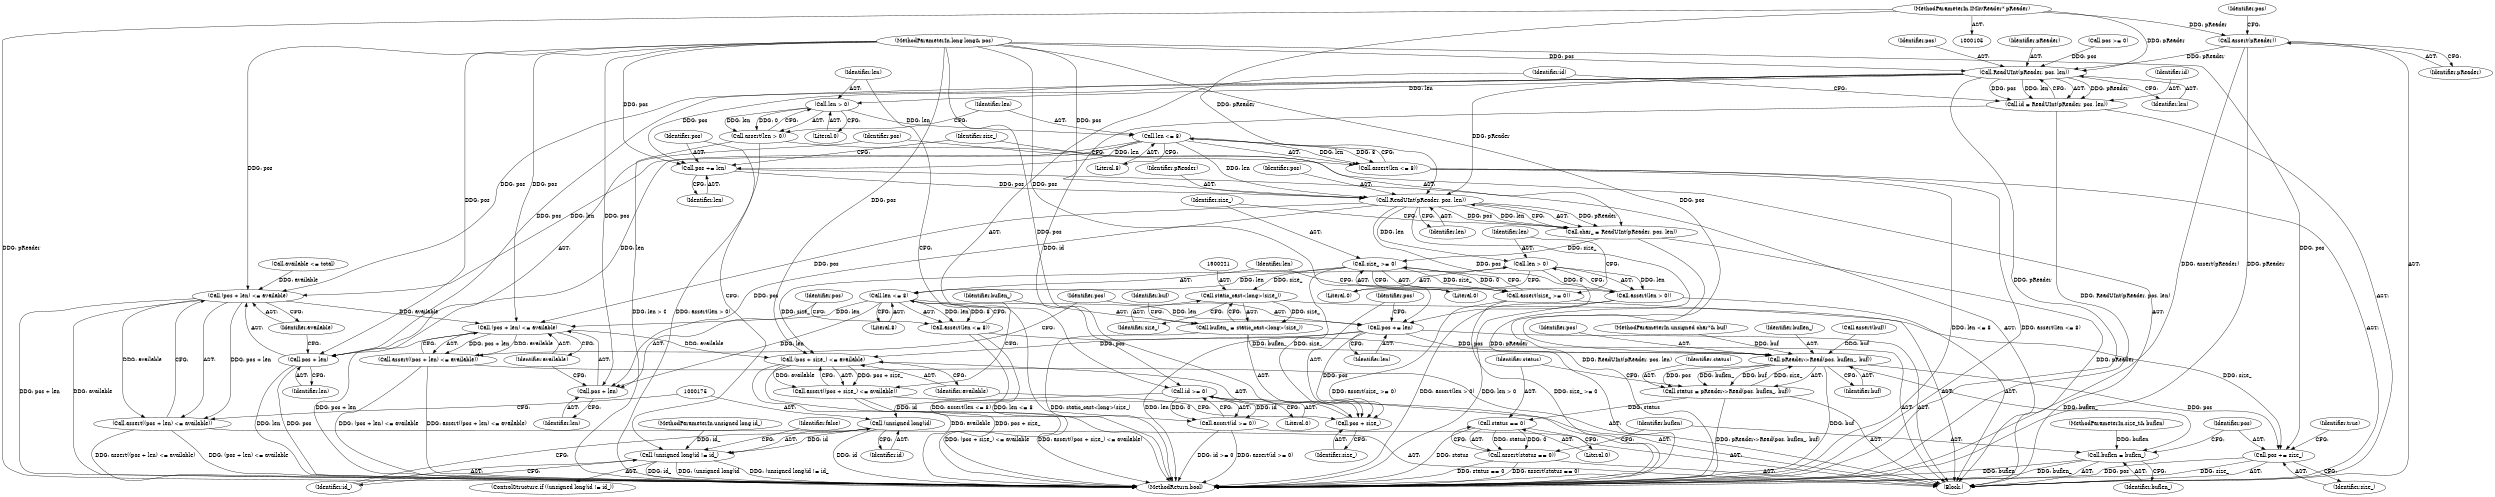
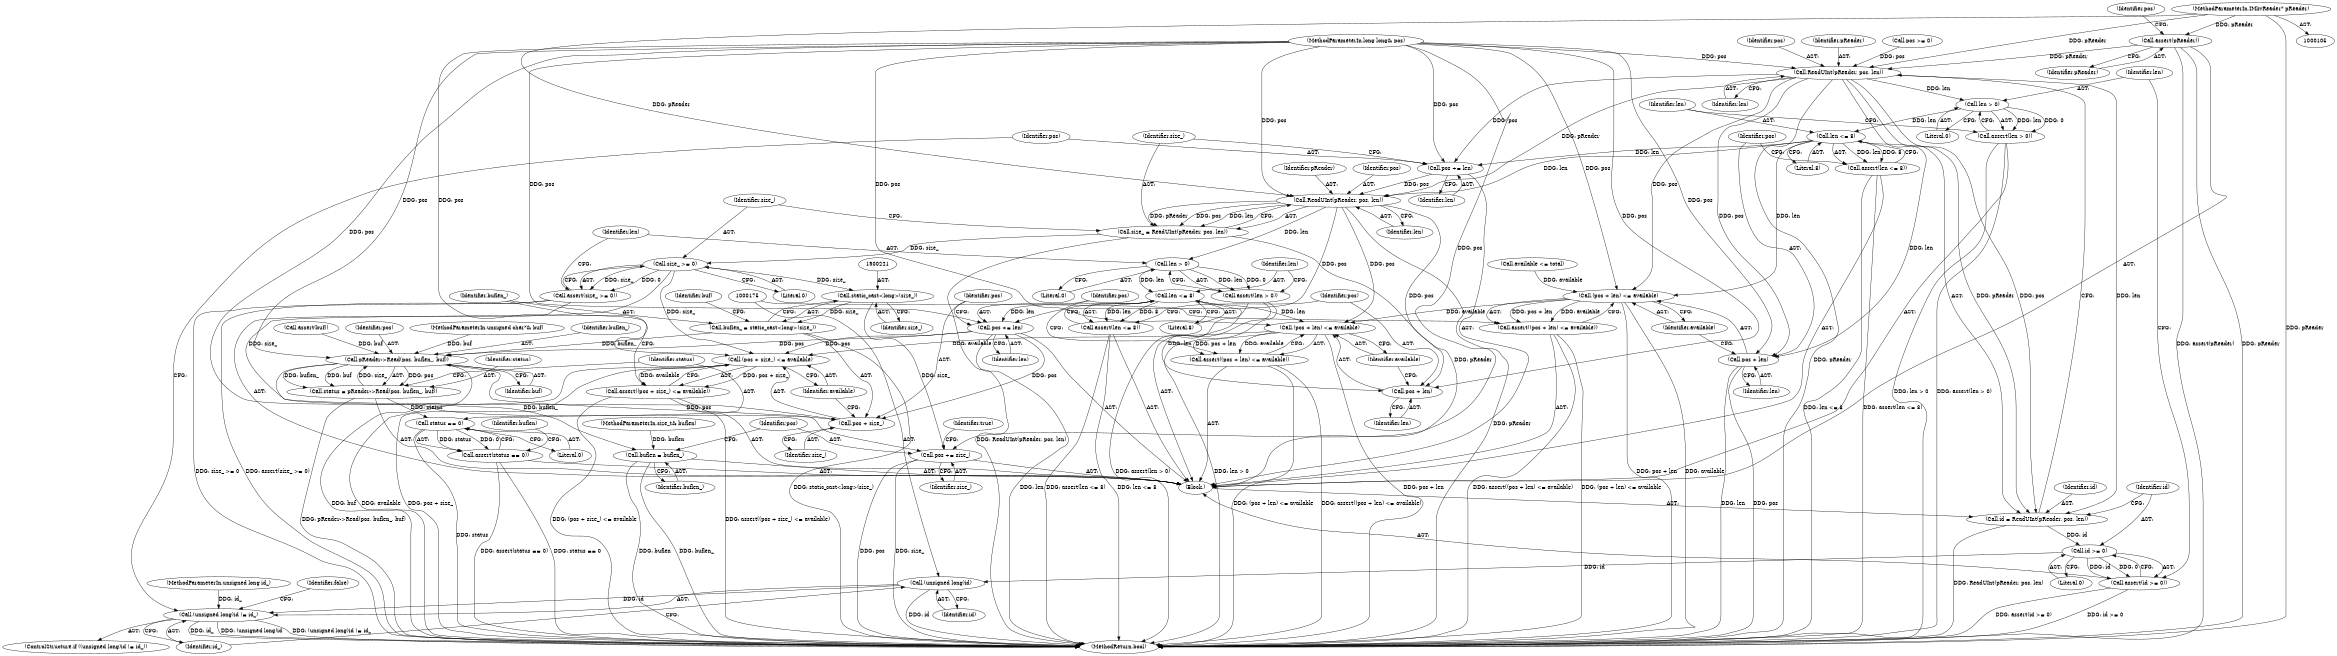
(1621, 232) -> (1173, 232)
(2389, 400) -> (1591, 503)
(1884, 437) -> none
